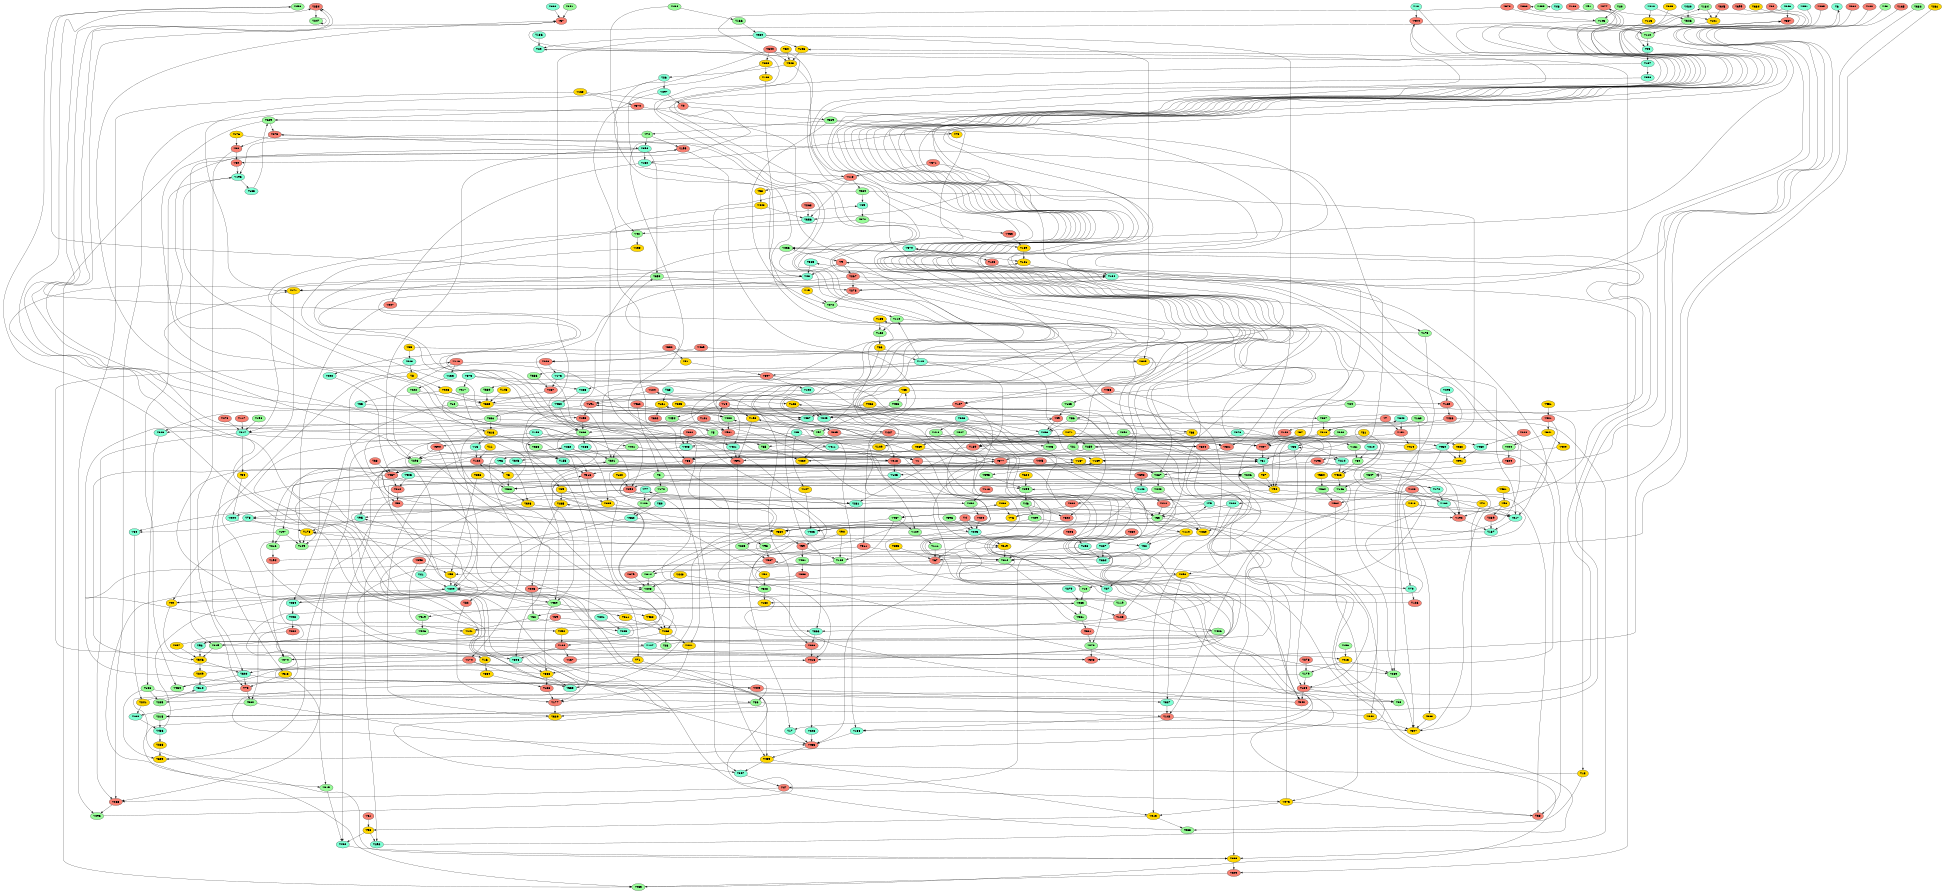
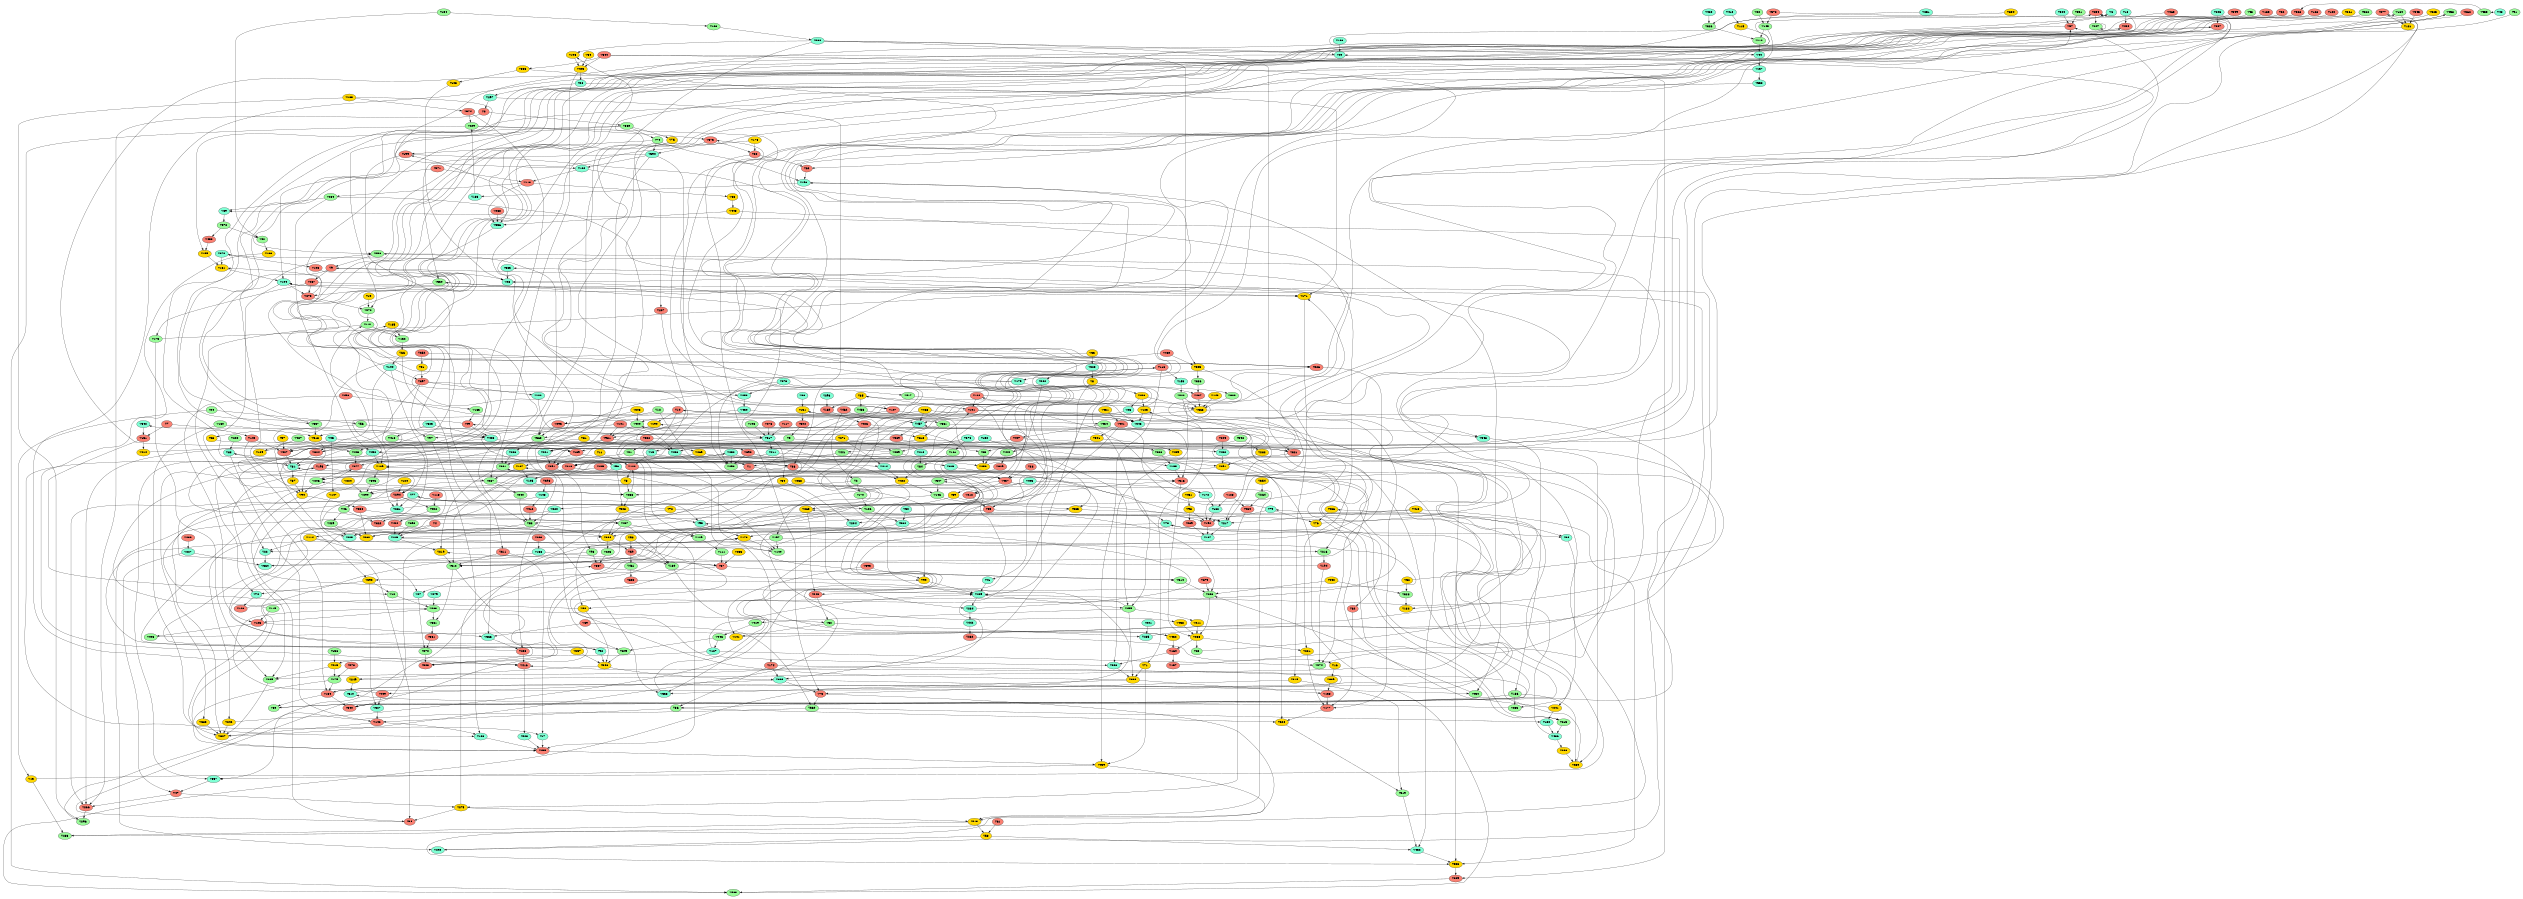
(914, 158) -> (703, 79)
(217, 477) -> (127, 534)
